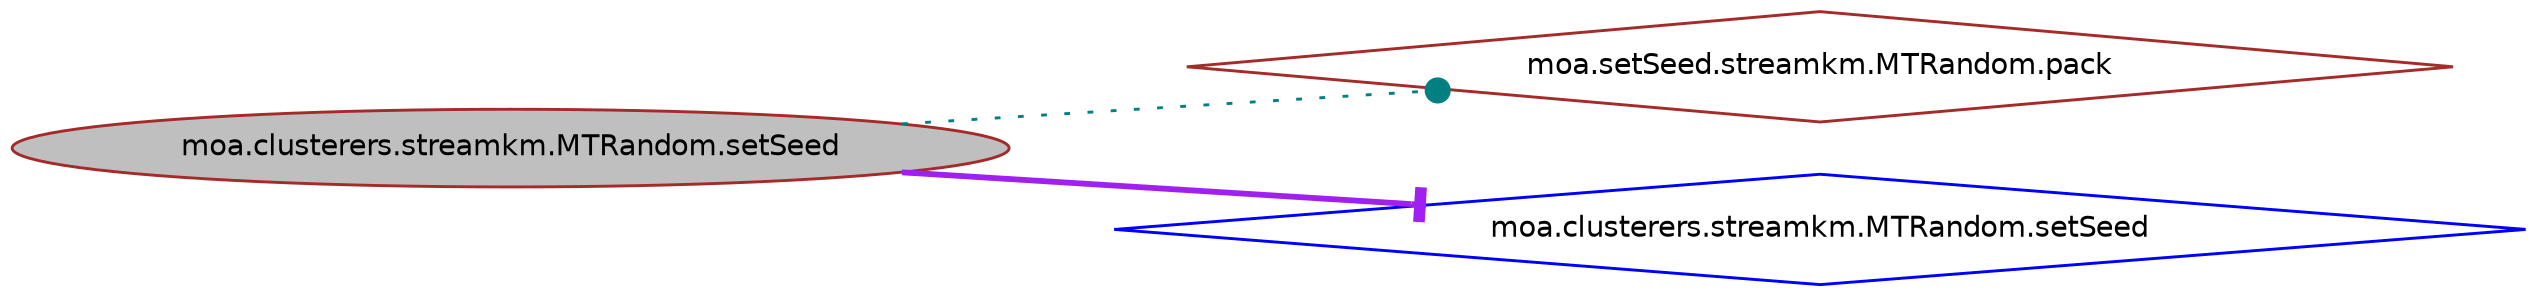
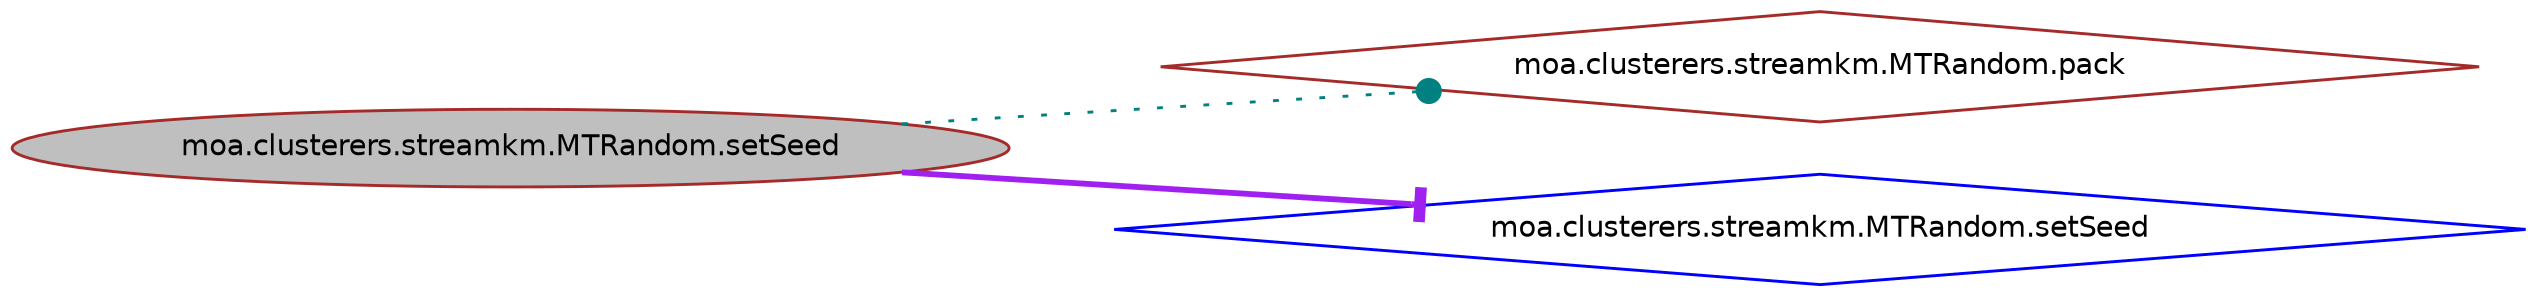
(1820, 67) -> (1820, 67)
